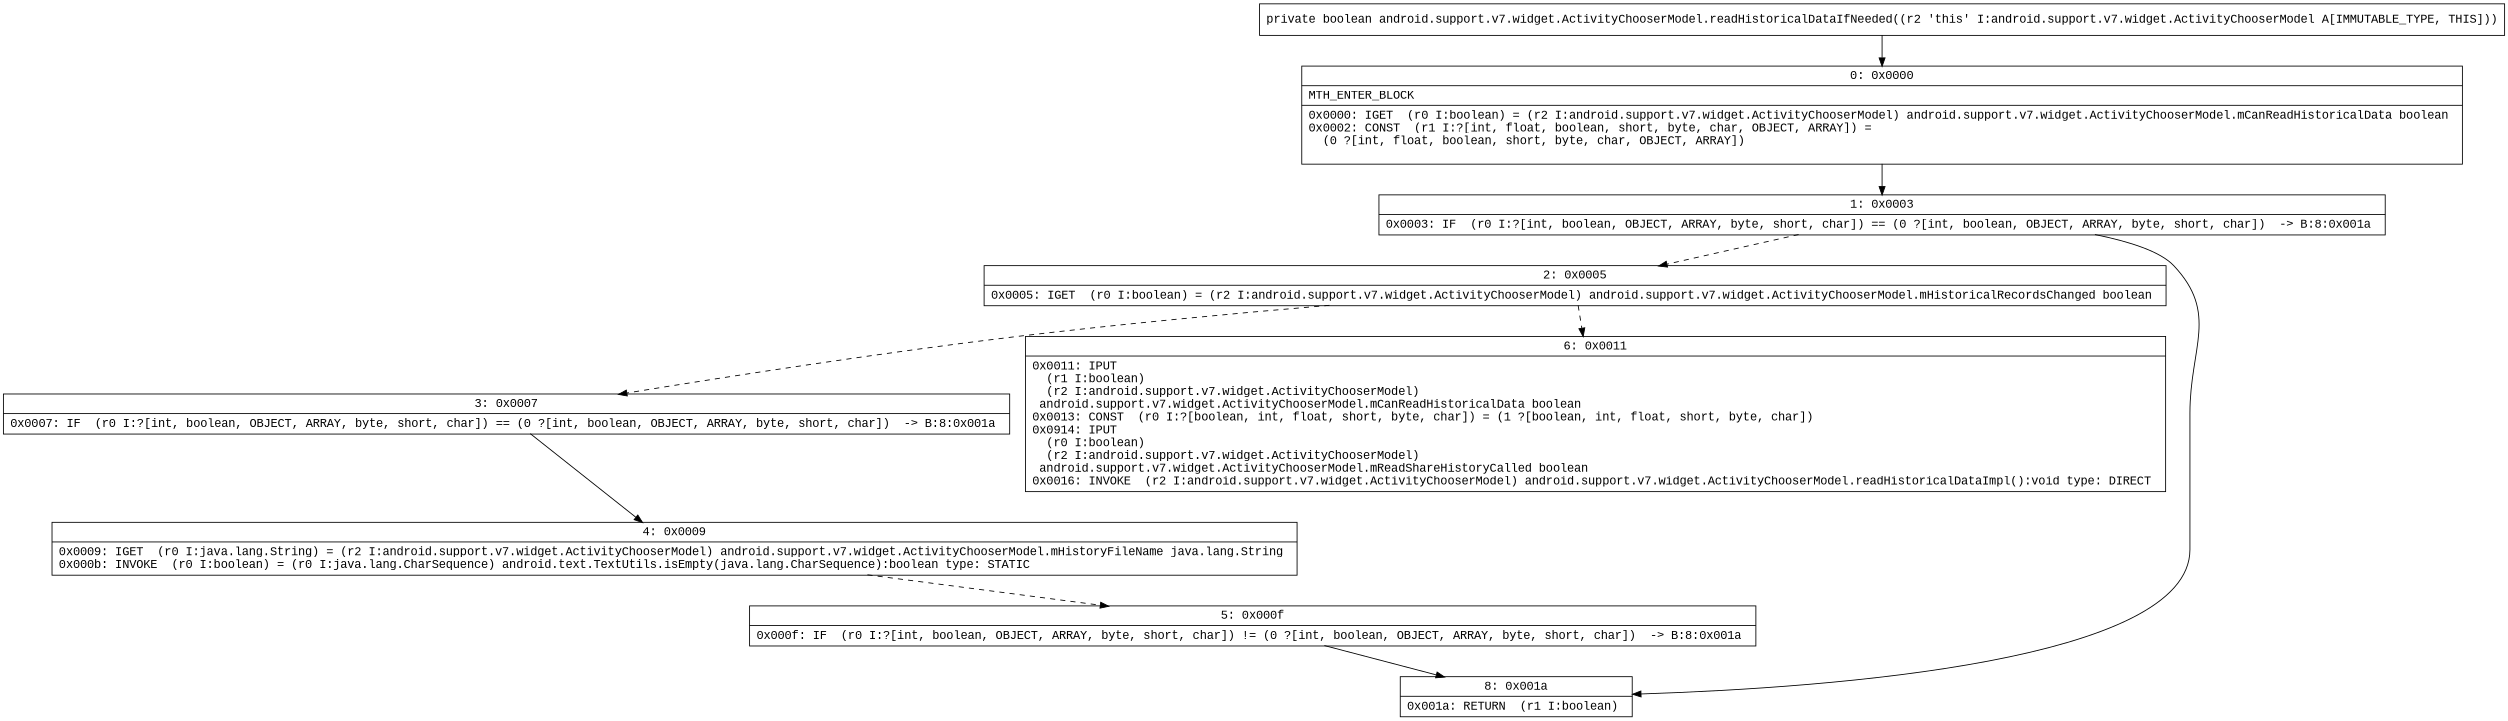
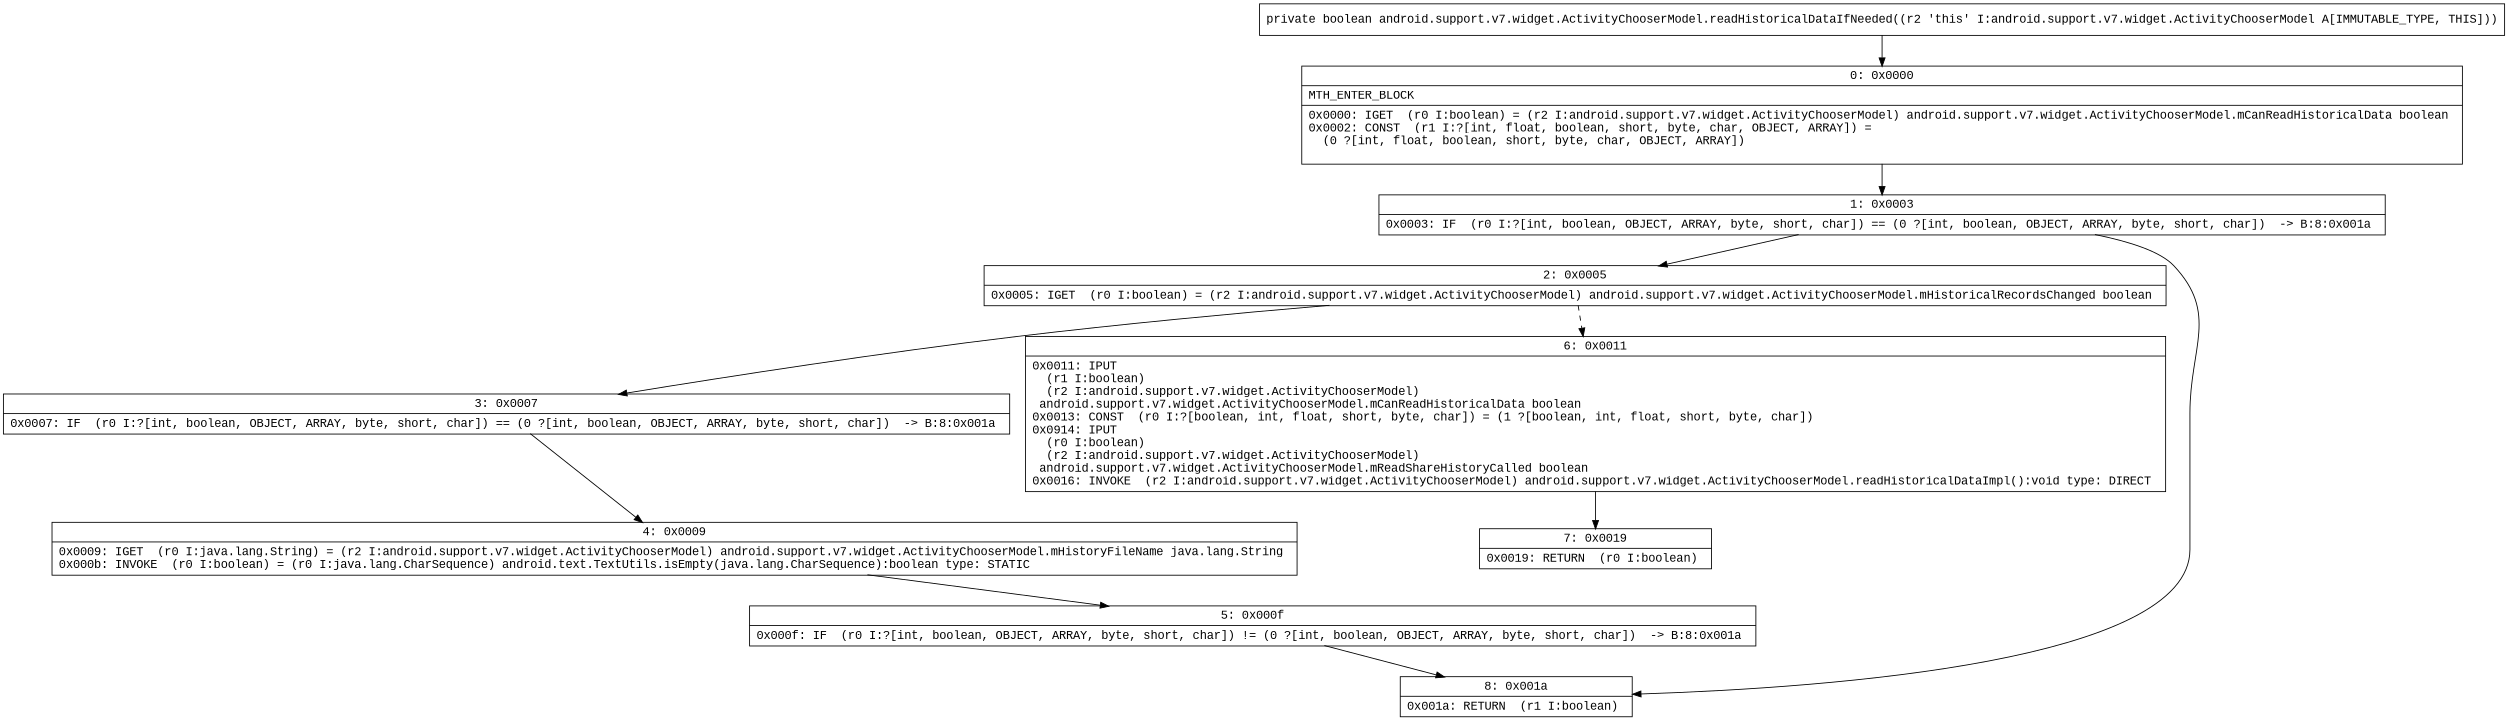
(1733, 249) -> (1733, 249)
(977, 341) -> (977, 341)
none -> (1596, 549)
(984, 590) -> (984, 590)
